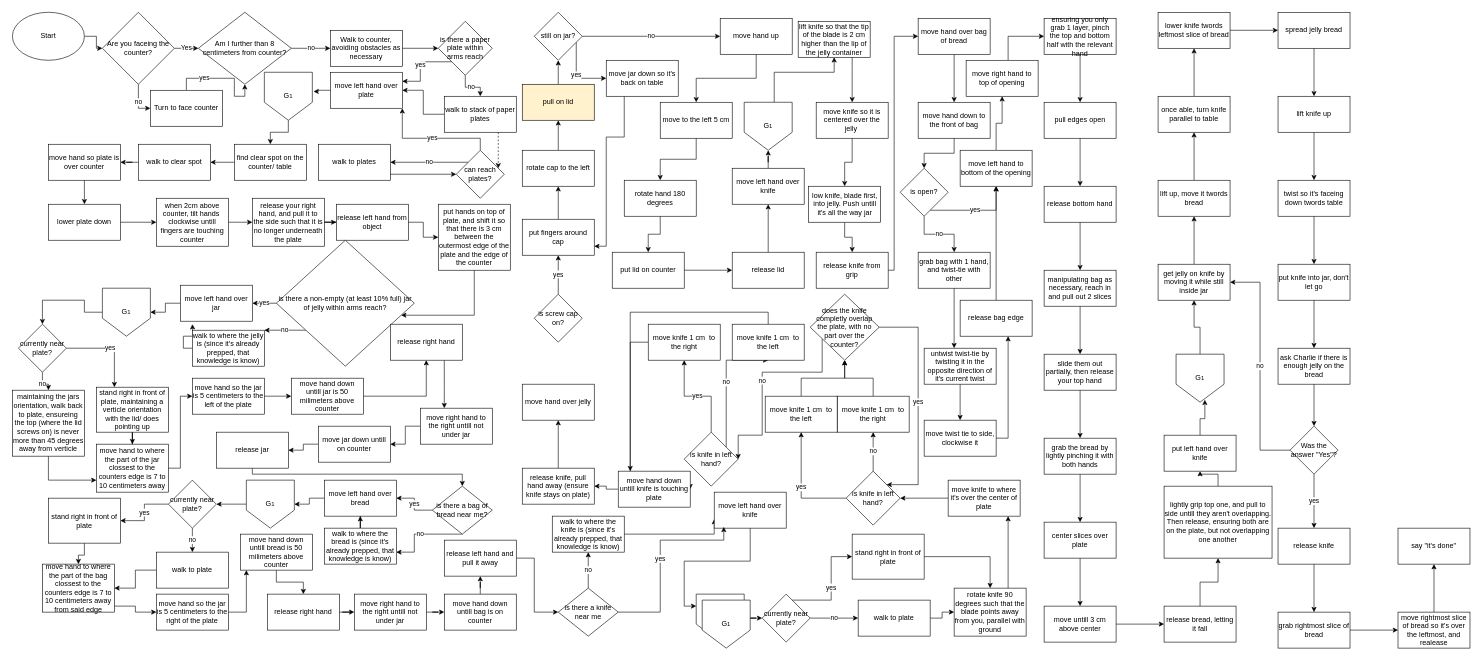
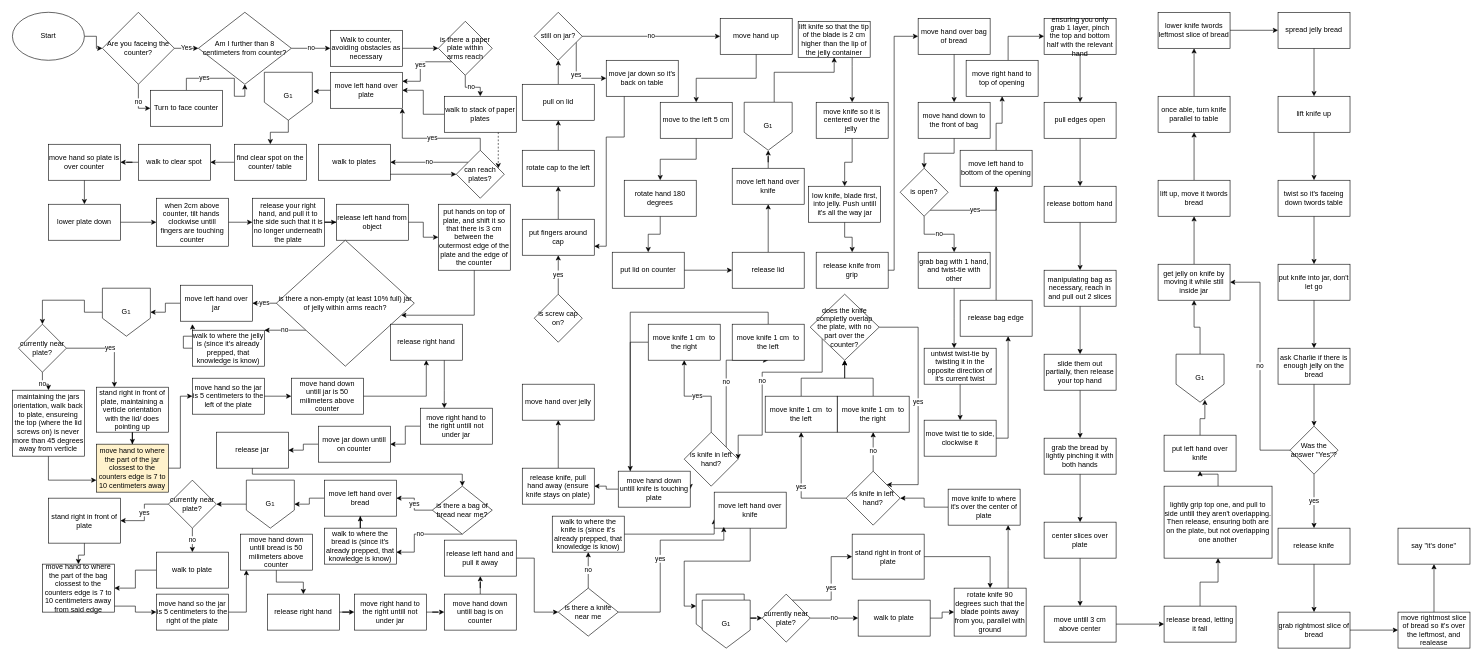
(558, 102) -> (558, 102)
(132, 468) -> (132, 468)
(984, 498) -> (984, 507)
